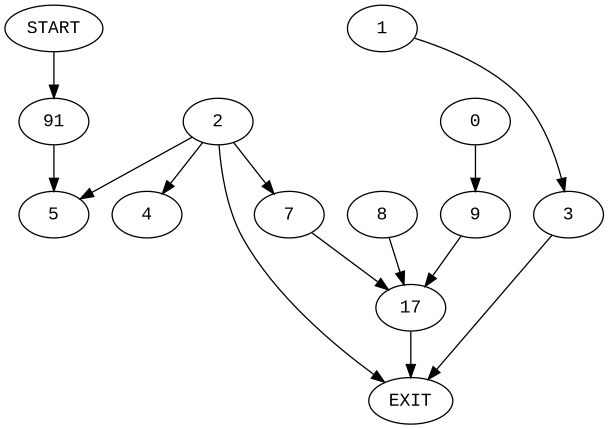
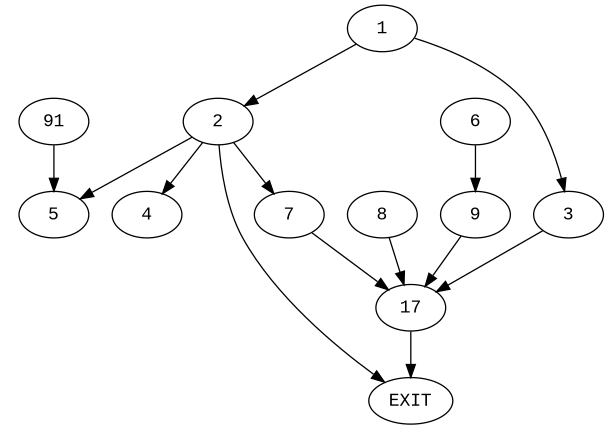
(54, 28) -> none
none -> (306, 72)
(475, 122) -> (475, 122)
(494, 302) -> (495, 258)
